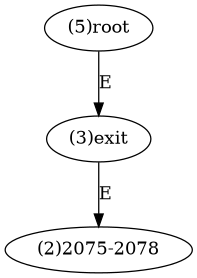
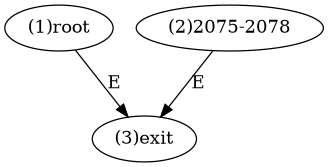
(99, 28) -> (59, 28)
(99, 188) -> (191, 79)
